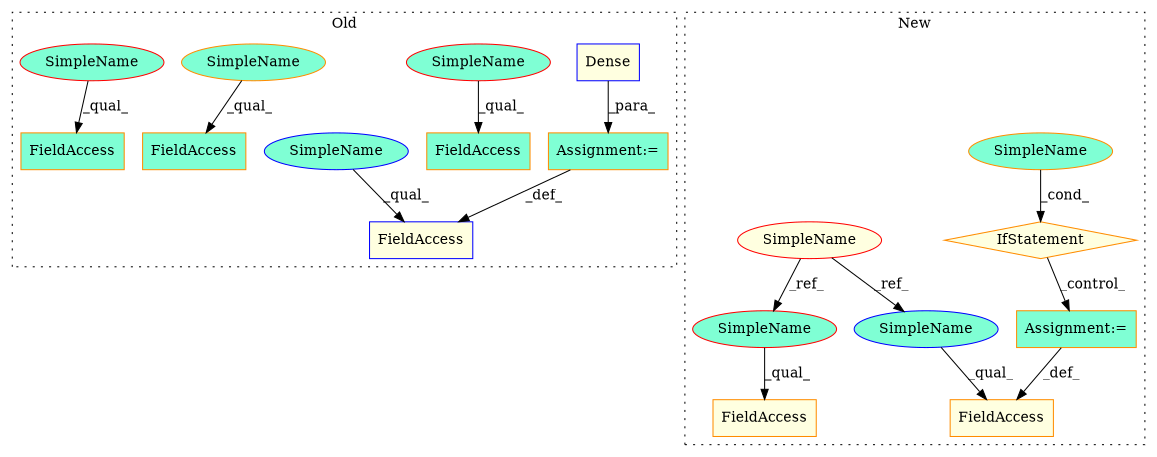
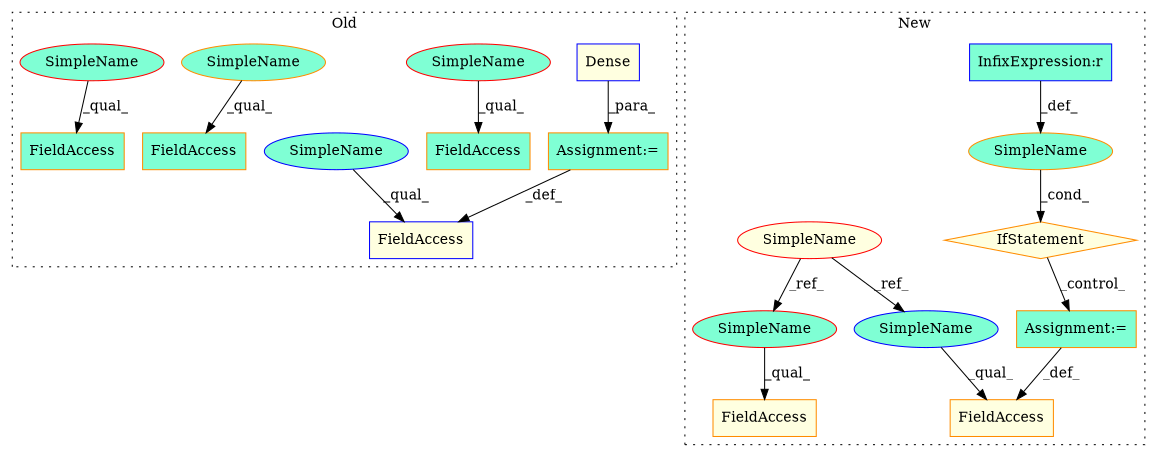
none -> (1041, 62)
